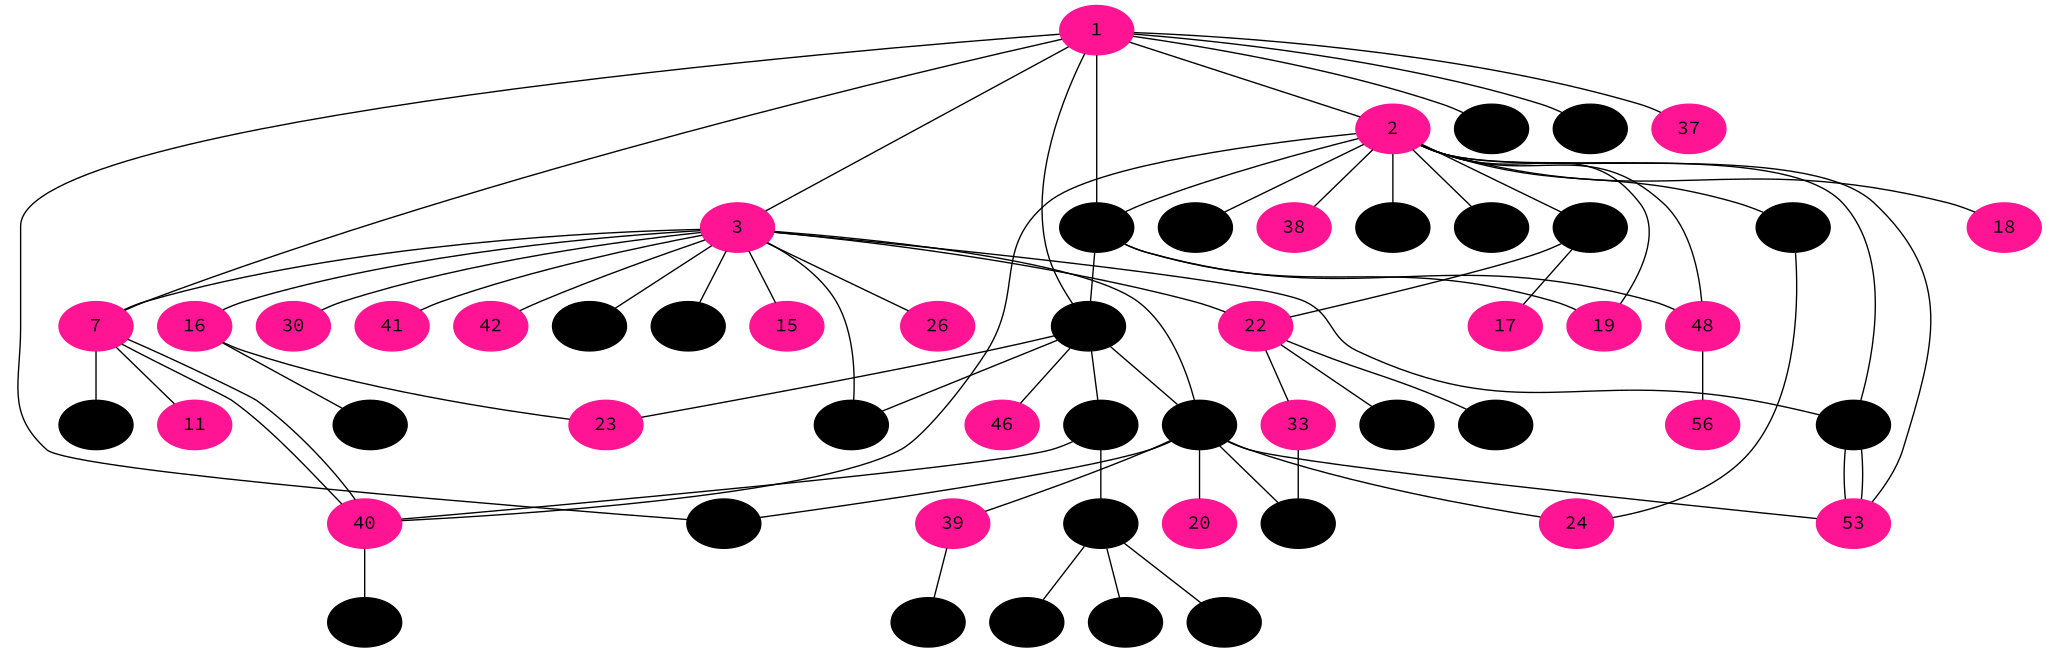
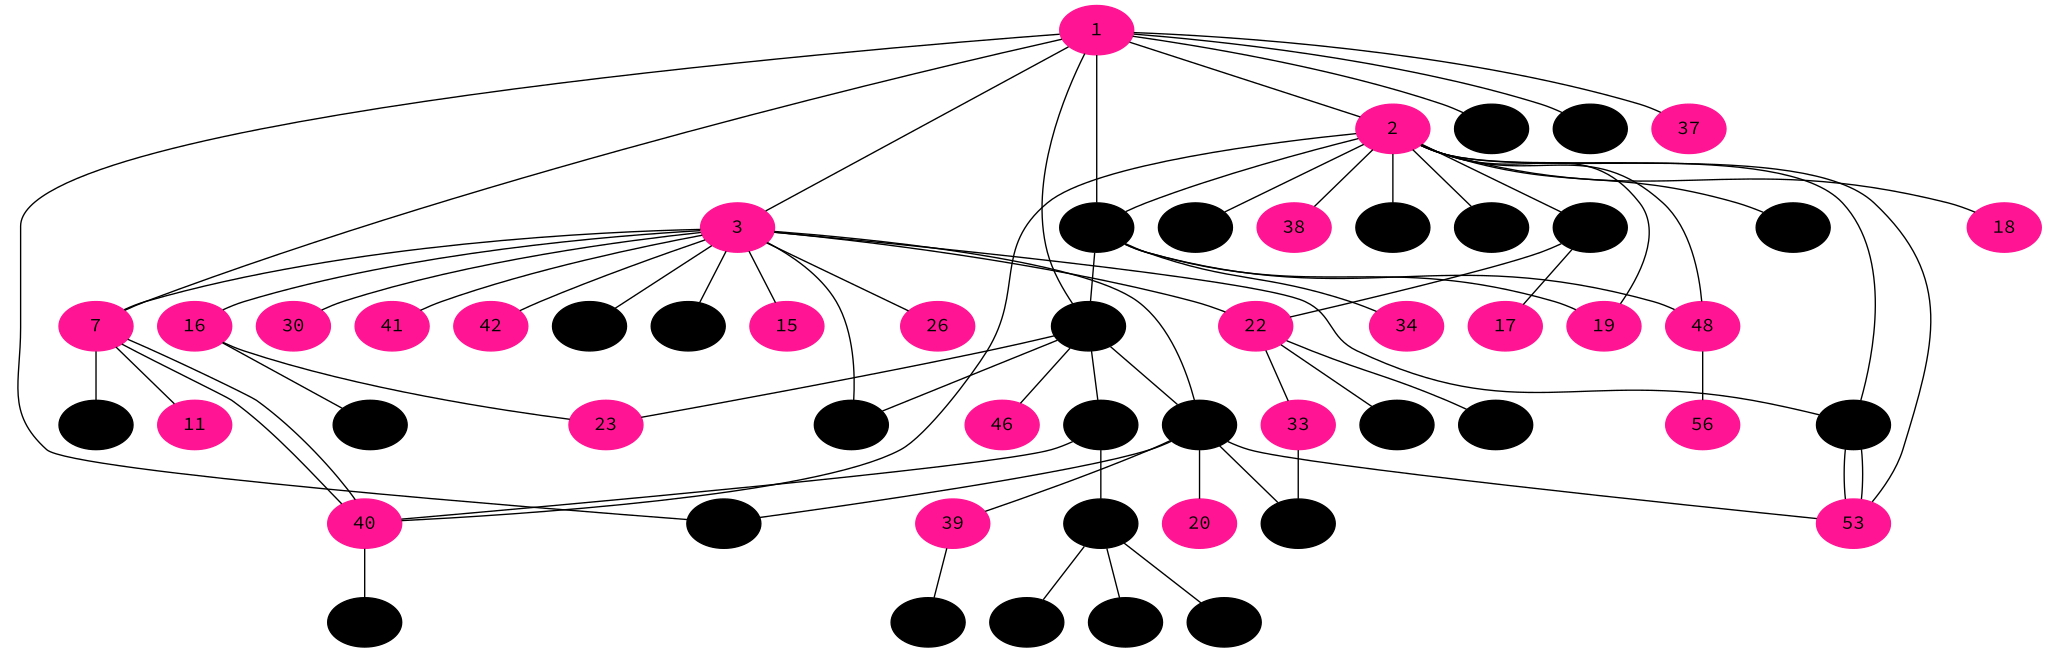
none -> (1407, 326)
(1577, 524) -> none
